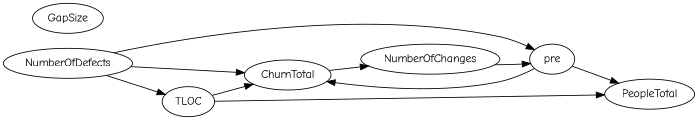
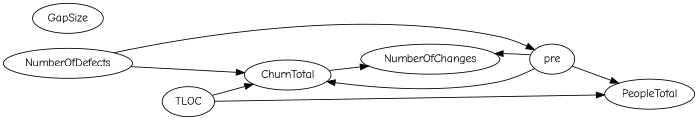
(508, 65) -> (517, 54)
(132, 84) -> none
